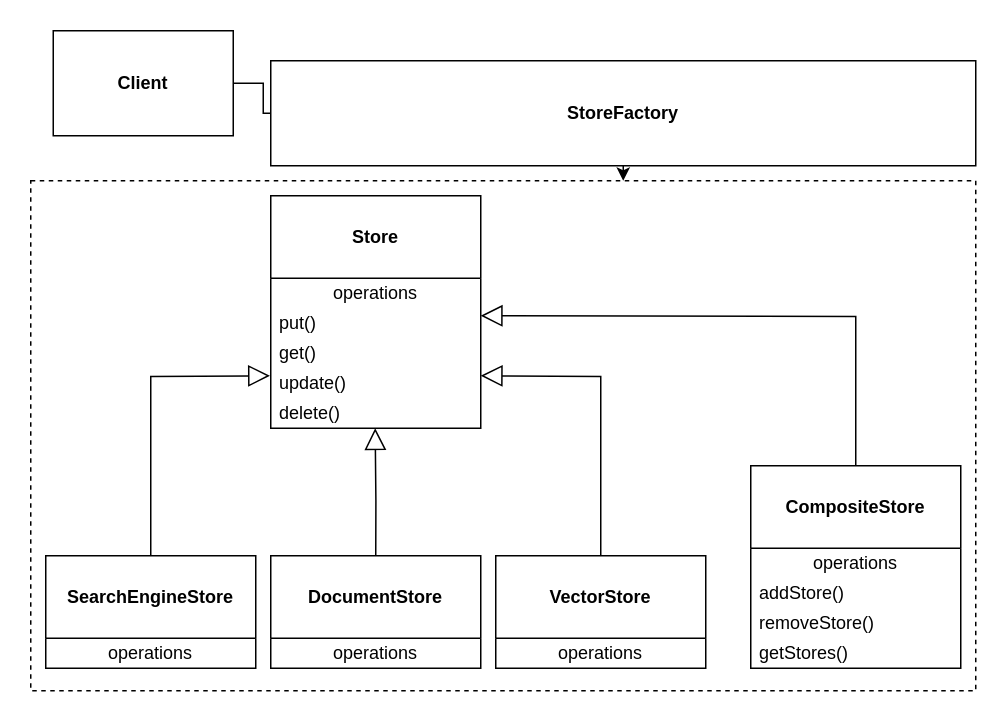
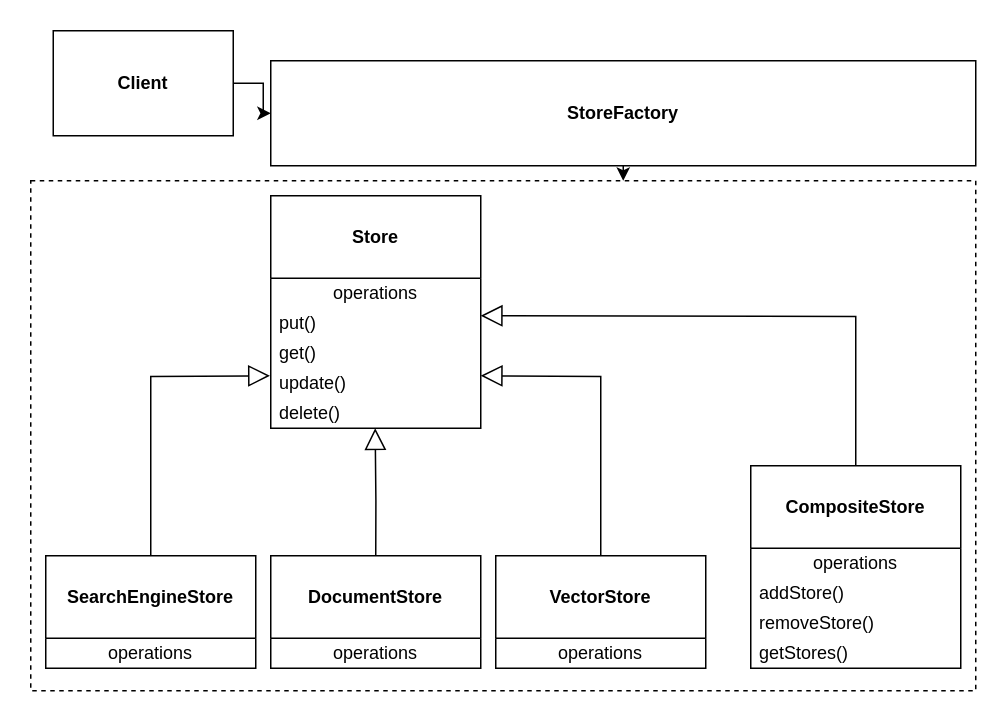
(263, 112) -> (263, 111)
